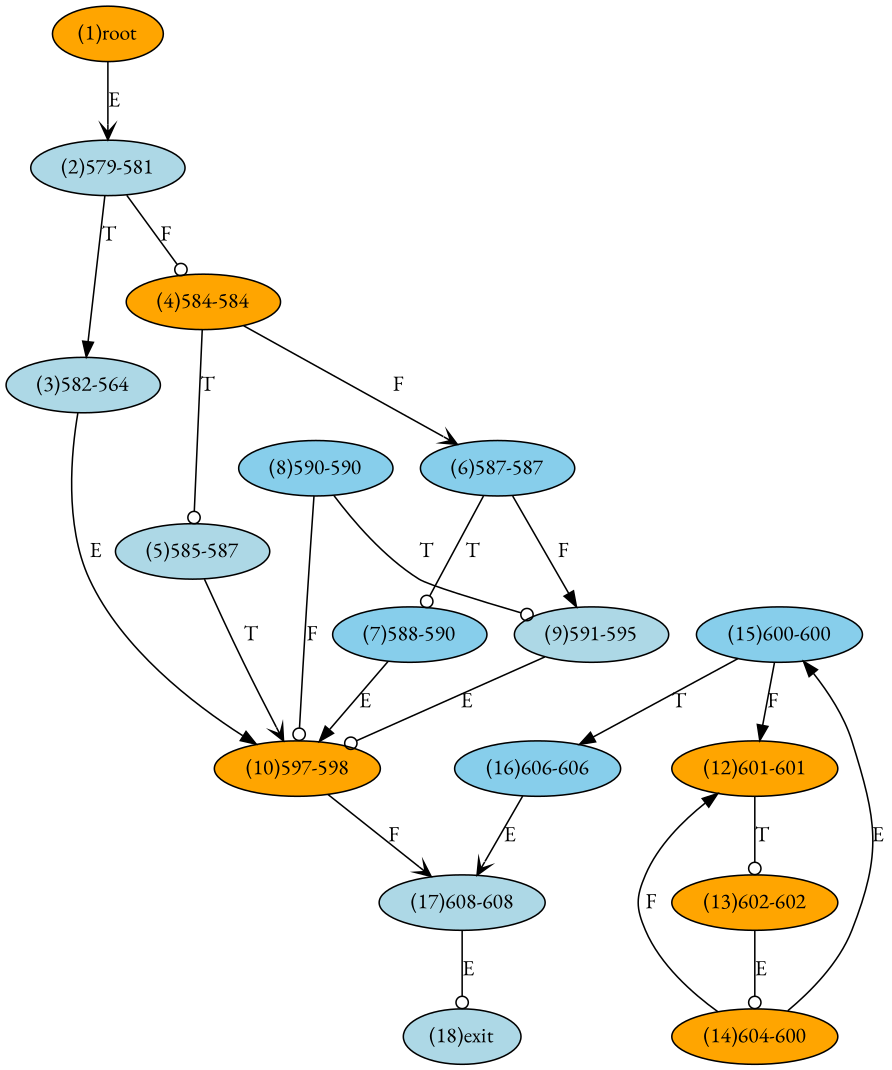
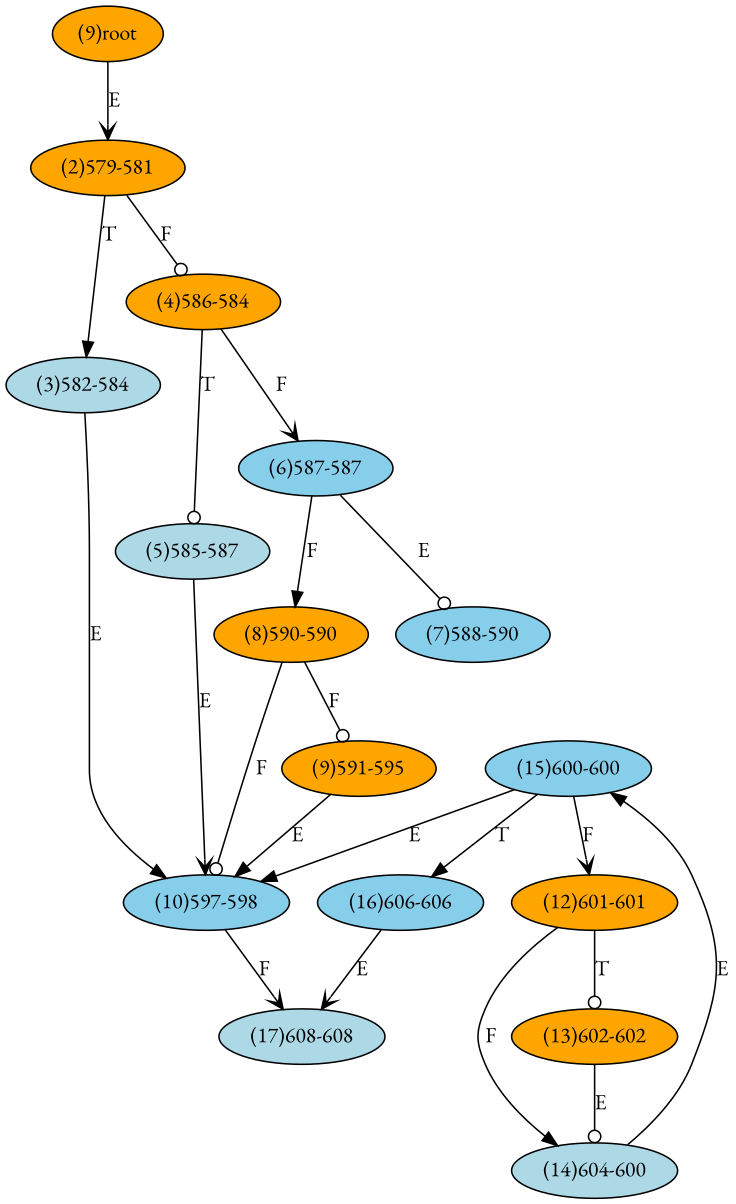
(108, 34) -> (108, 34)
(108, 168) -> (108, 168)
(203, 302) -> (203, 302)
(83, 385) -> (83, 385)
(316, 468) -> (291, 635)
(541, 545) -> (305, 544)
(427, 551) -> (334, 702)
(473, 551) -> (424, 551)
(251, 635) -> (206, 702)
(592, 635) -> (359, 769)
(769, 694) -> (580, 828)
(359, 695) -> (395, 833)
(451, 699) -> (289, 830)
(297, 769) -> (206, 903)
(639, 910) -> (479, 1029)
(462, 1037) -> none
(755, 1037) -> (595, 1171)
